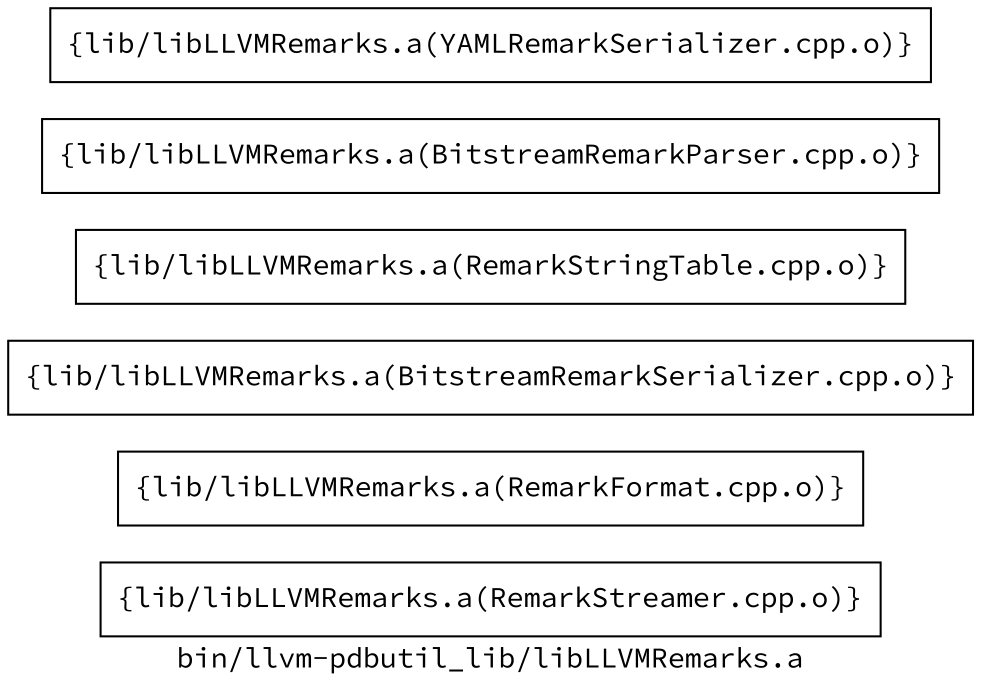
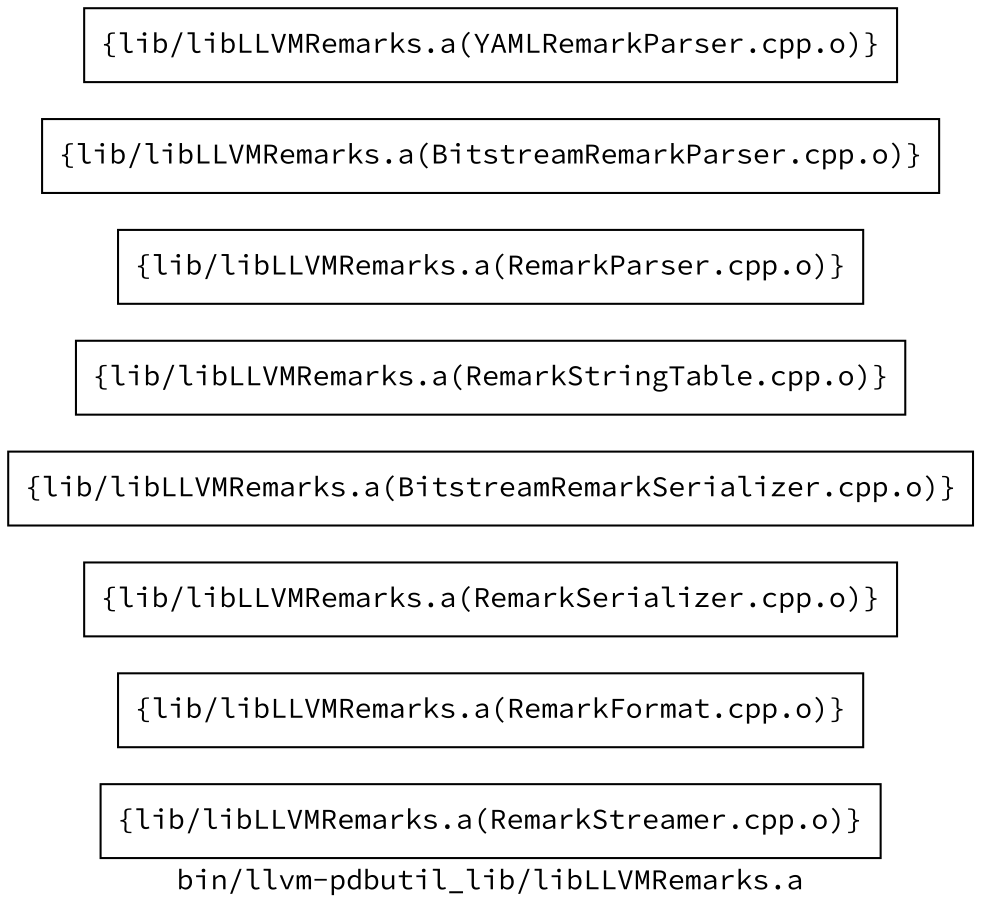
(491, 45) -> none
none -> (491, 45)
none -> (491, 267)
none -> (491, 599)
